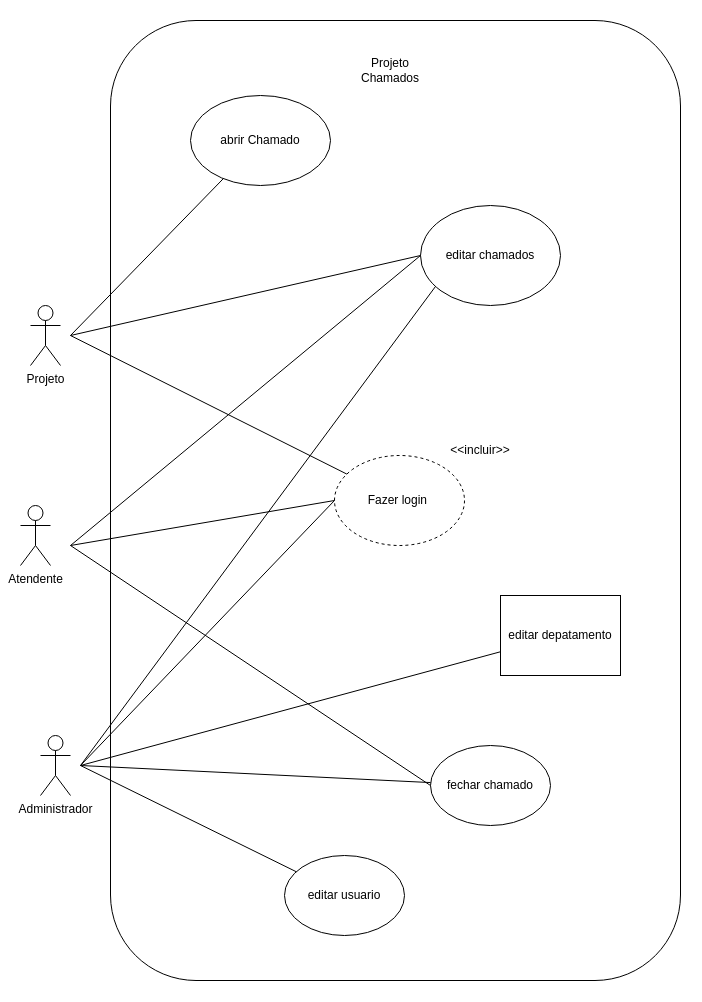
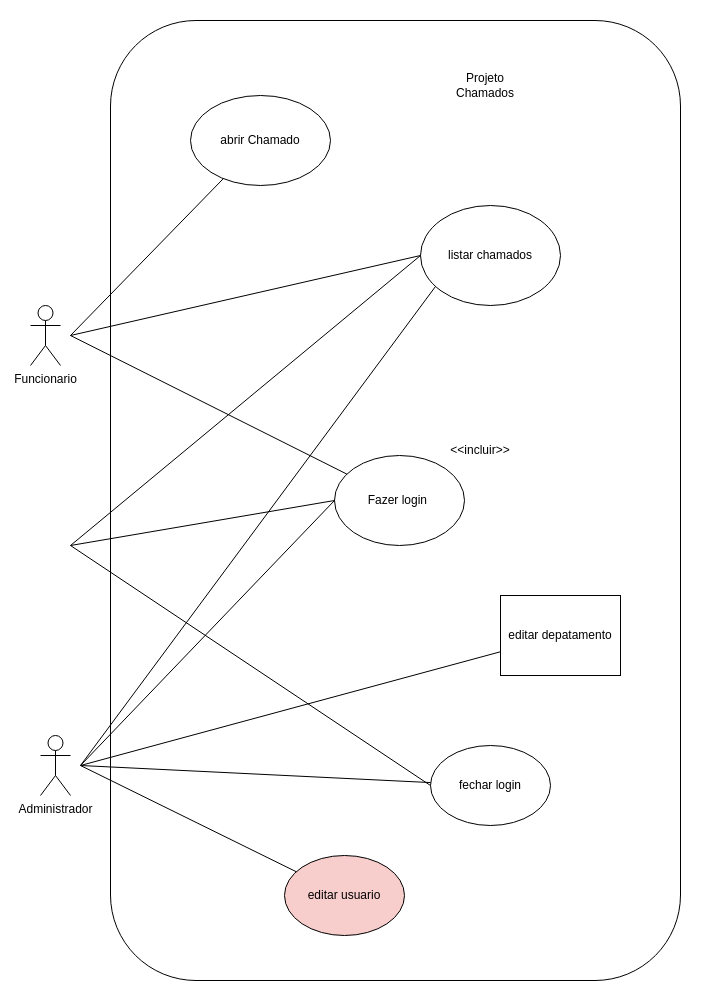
(391, 71) -> (486, 86)
(491, 256) -> (491, 256)
(46, 380) -> (46, 380)
(400, 501) -> (400, 501)
(36, 536) -> none
(491, 786) -> (491, 786)
(345, 896) -> (345, 896)
